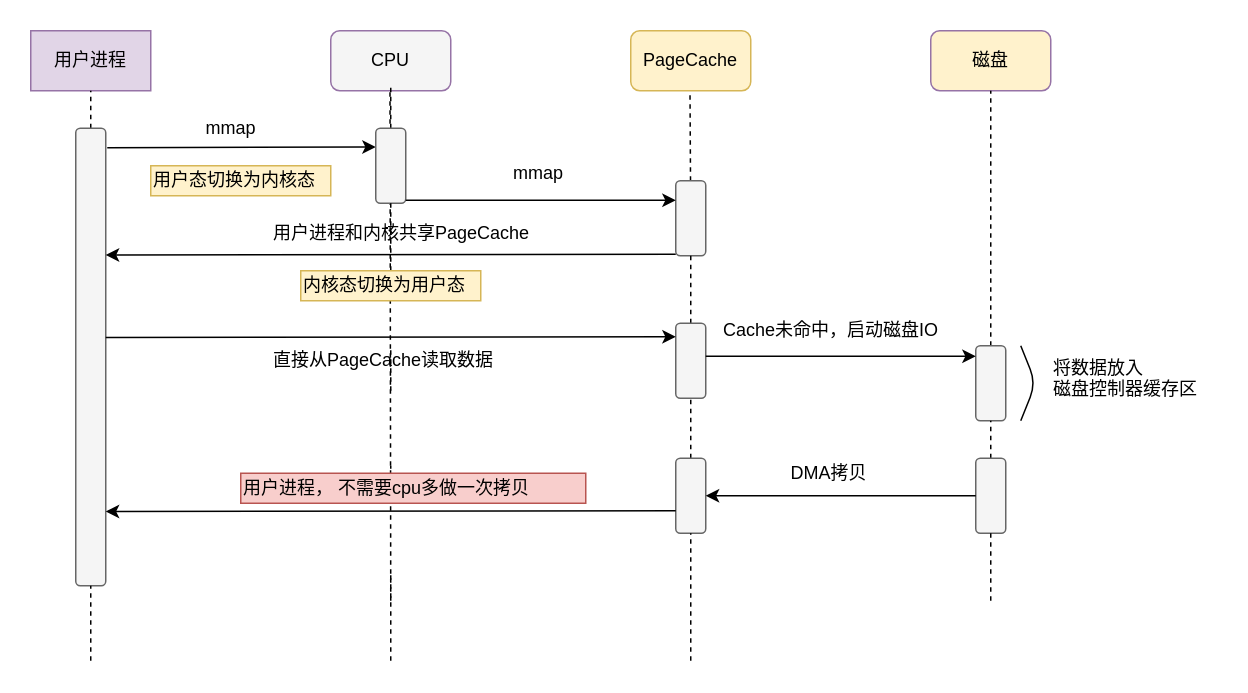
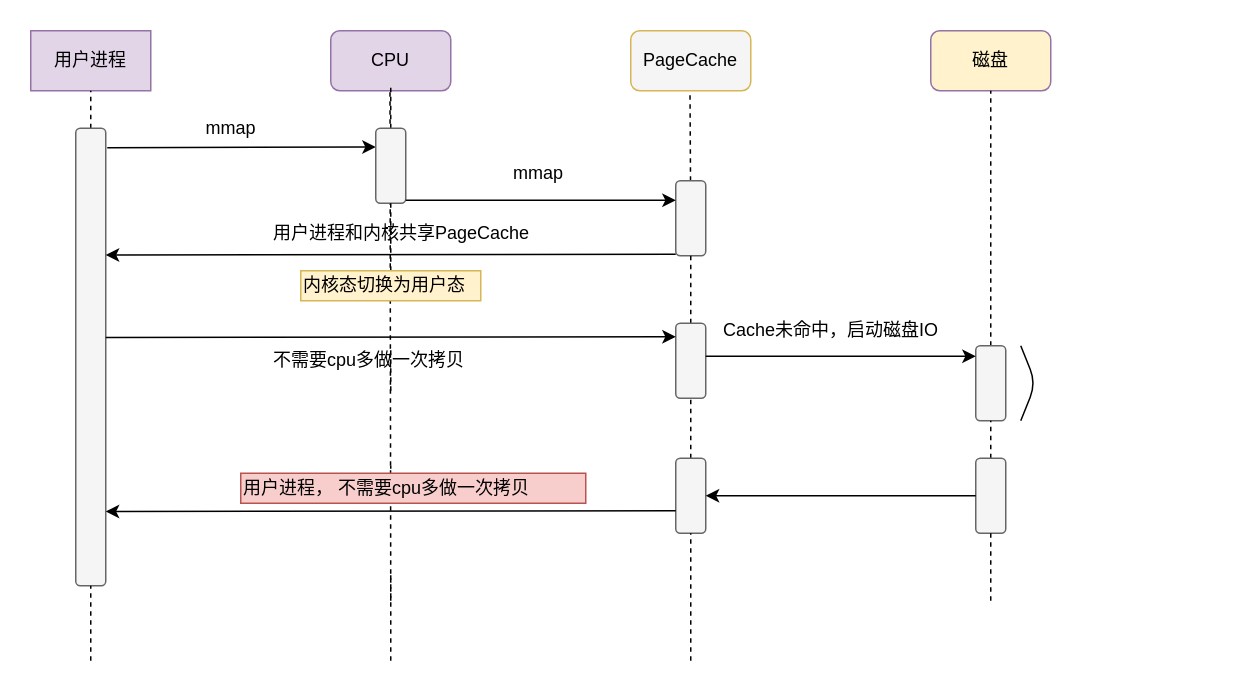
(391, 61) -> (391, 61)
(691, 61) -> (691, 61)
(241, 181) -> none
(382, 361) -> (370, 361)
(1133, 376) -> none
(841, 473) -> none
